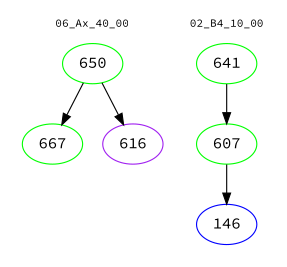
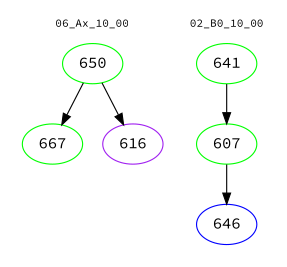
(93, 24) -> (93, 24)
(227, 24) -> (227, 24)
(227, 224) -> (227, 224)
